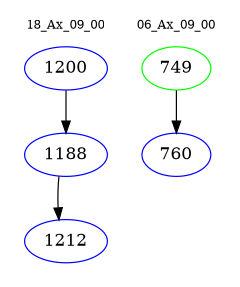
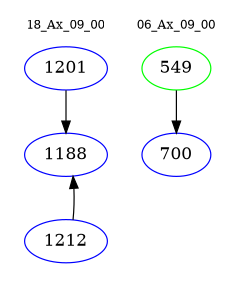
(66, 68) -> (66, 68)
(176, 68) -> (176, 68)
(176, 155) -> (176, 155)
(58, 192) -> (74, 204)
